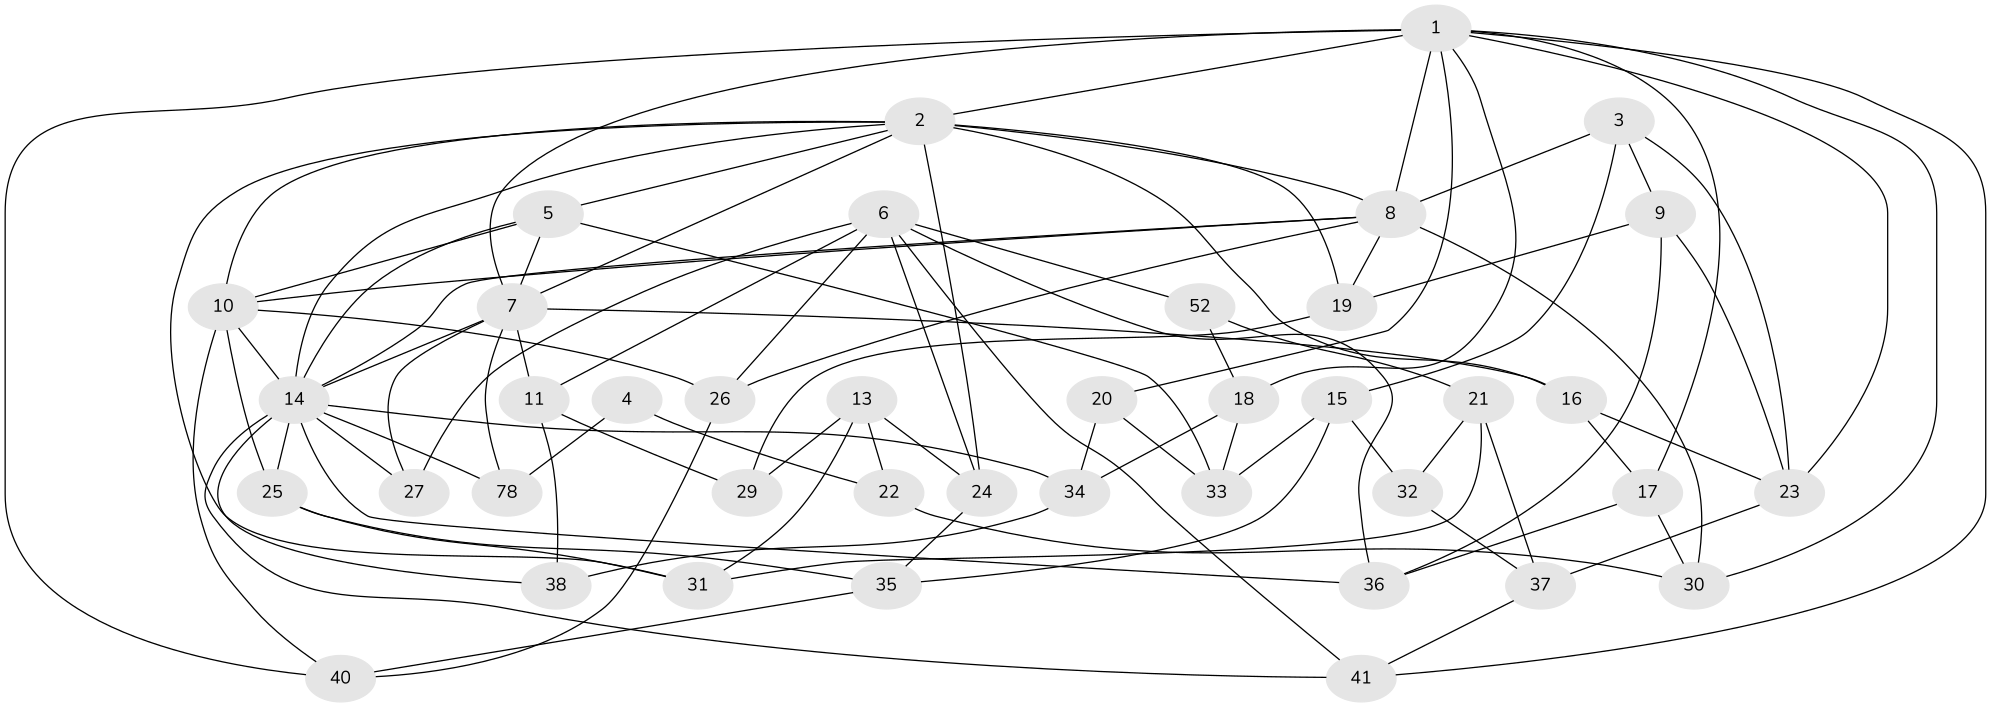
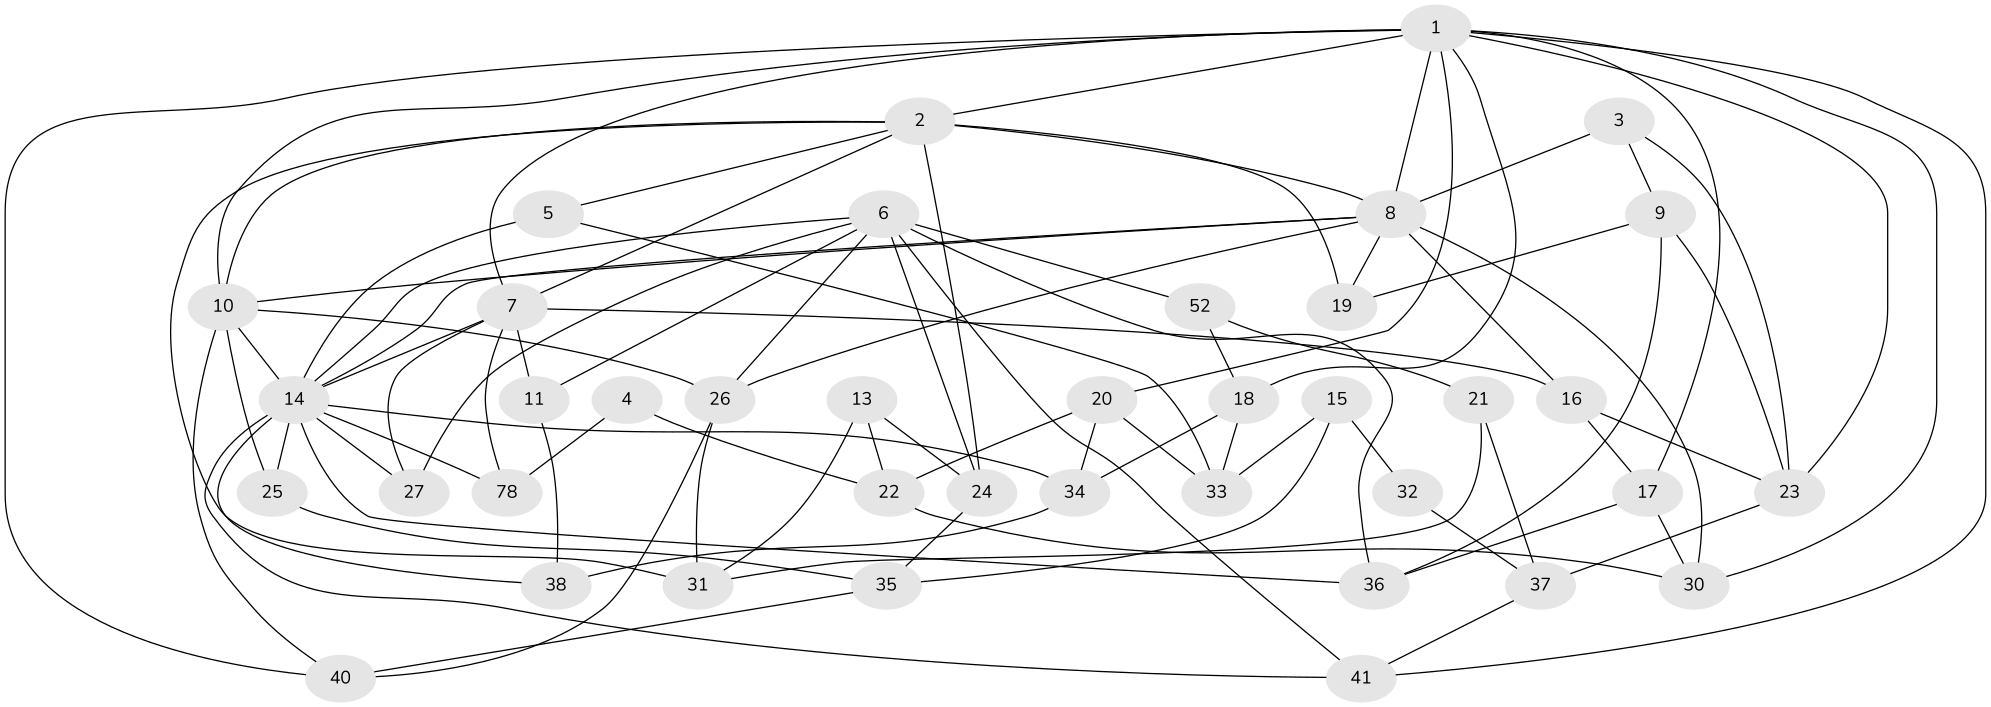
(545, 178) -> (562, 250)
(386, 261) -> (758, 70)
(530, 261) -> none
(1241, 278) -> (1481, 307)
(1541, 317) -> none
none -> (994, 445)
(1443, 446) -> none
(747, 493) -> none
(482, 545) -> (698, 492)
